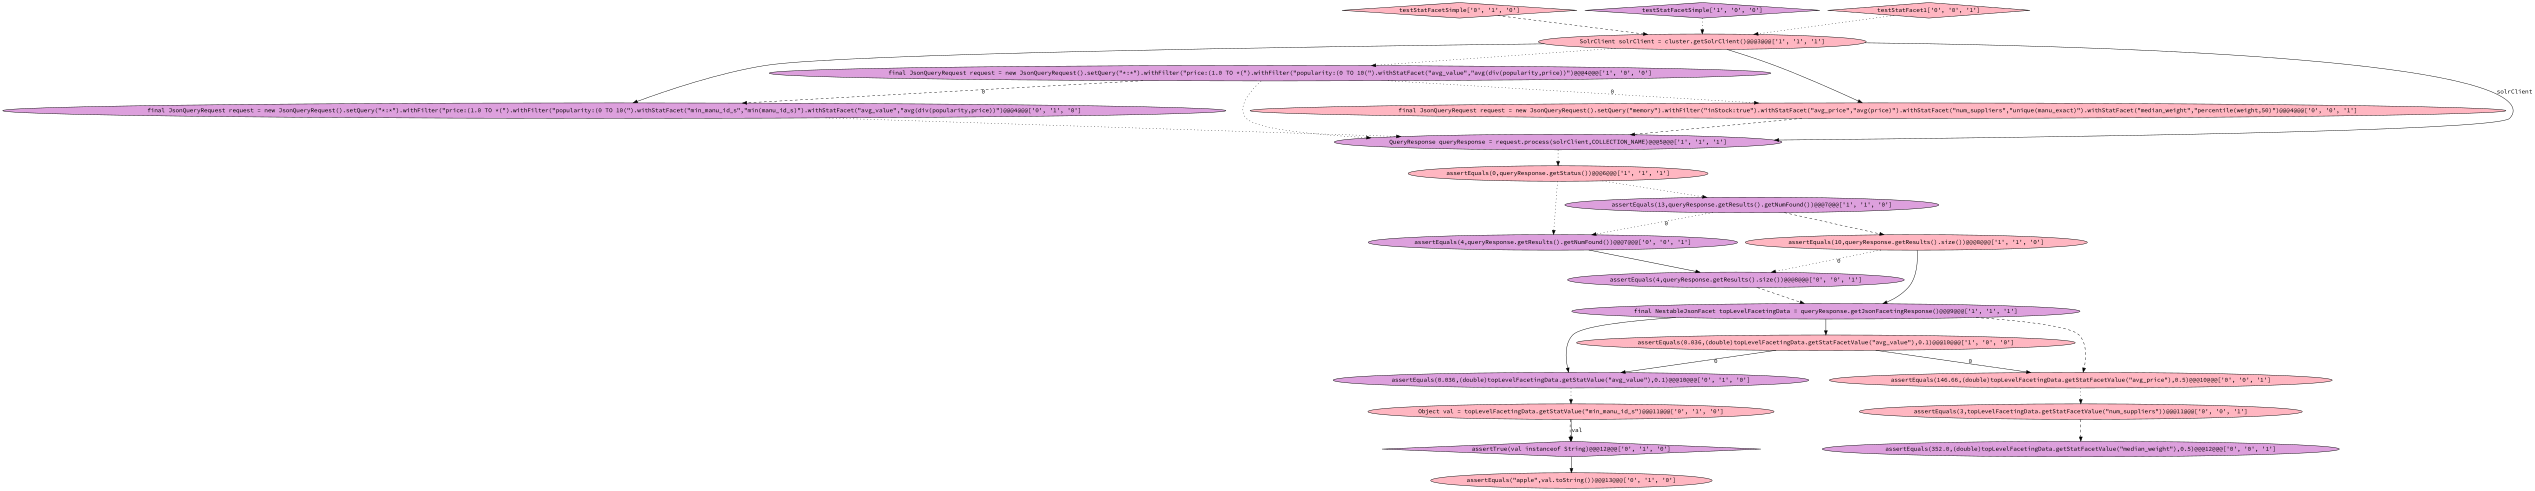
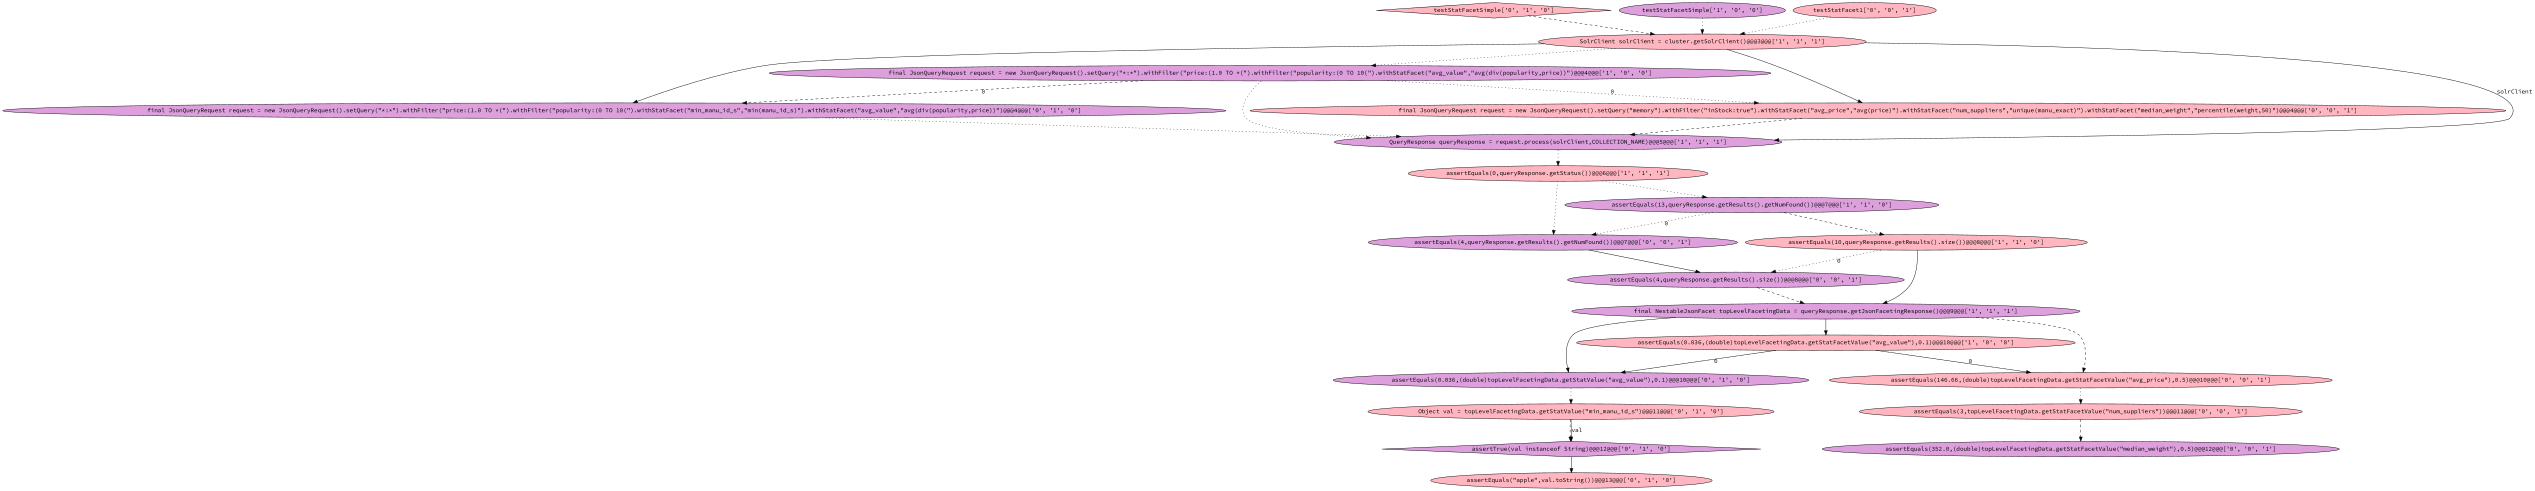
(1702, 10) -> (1702, 10)
(1929, 10) -> (1865, 10)
